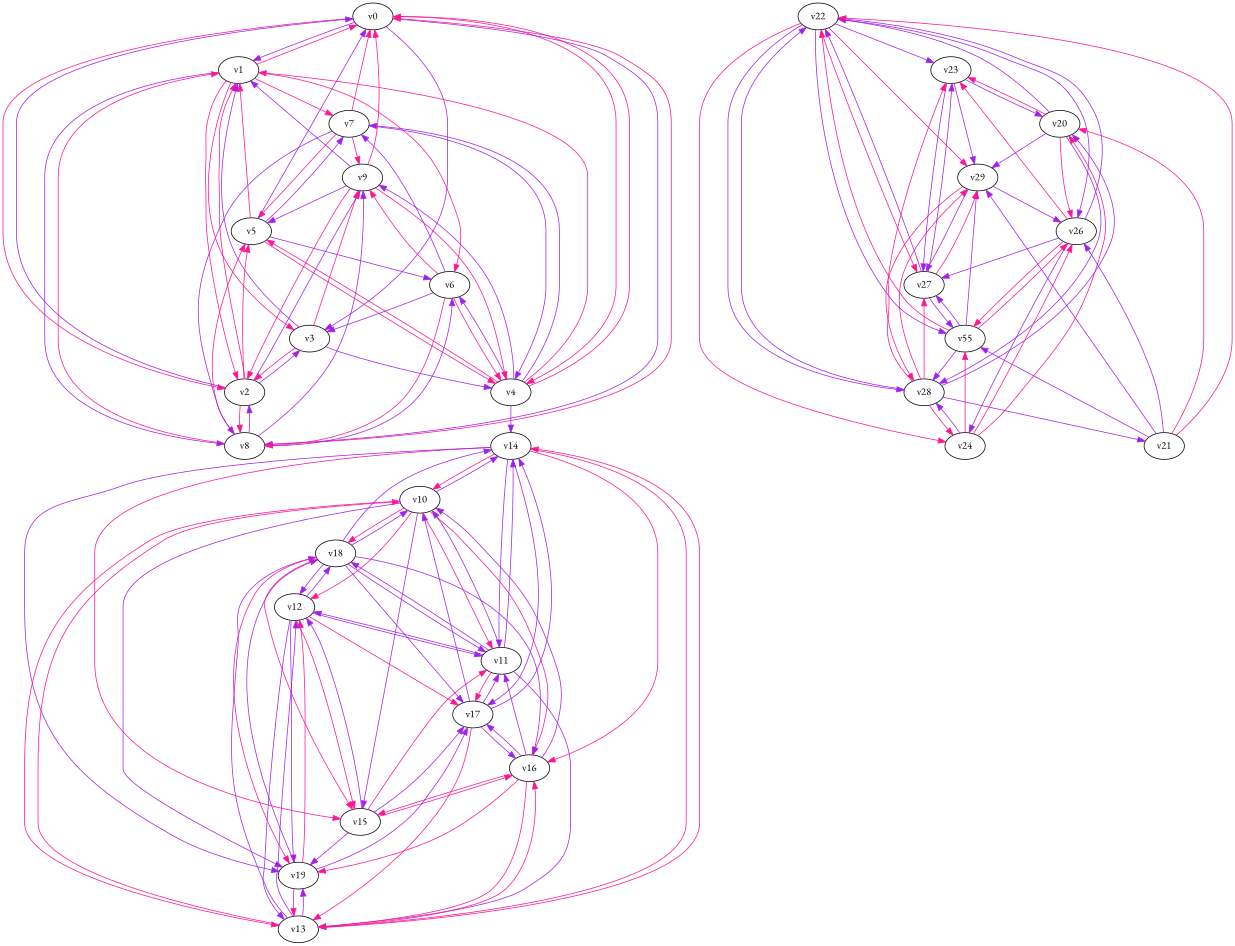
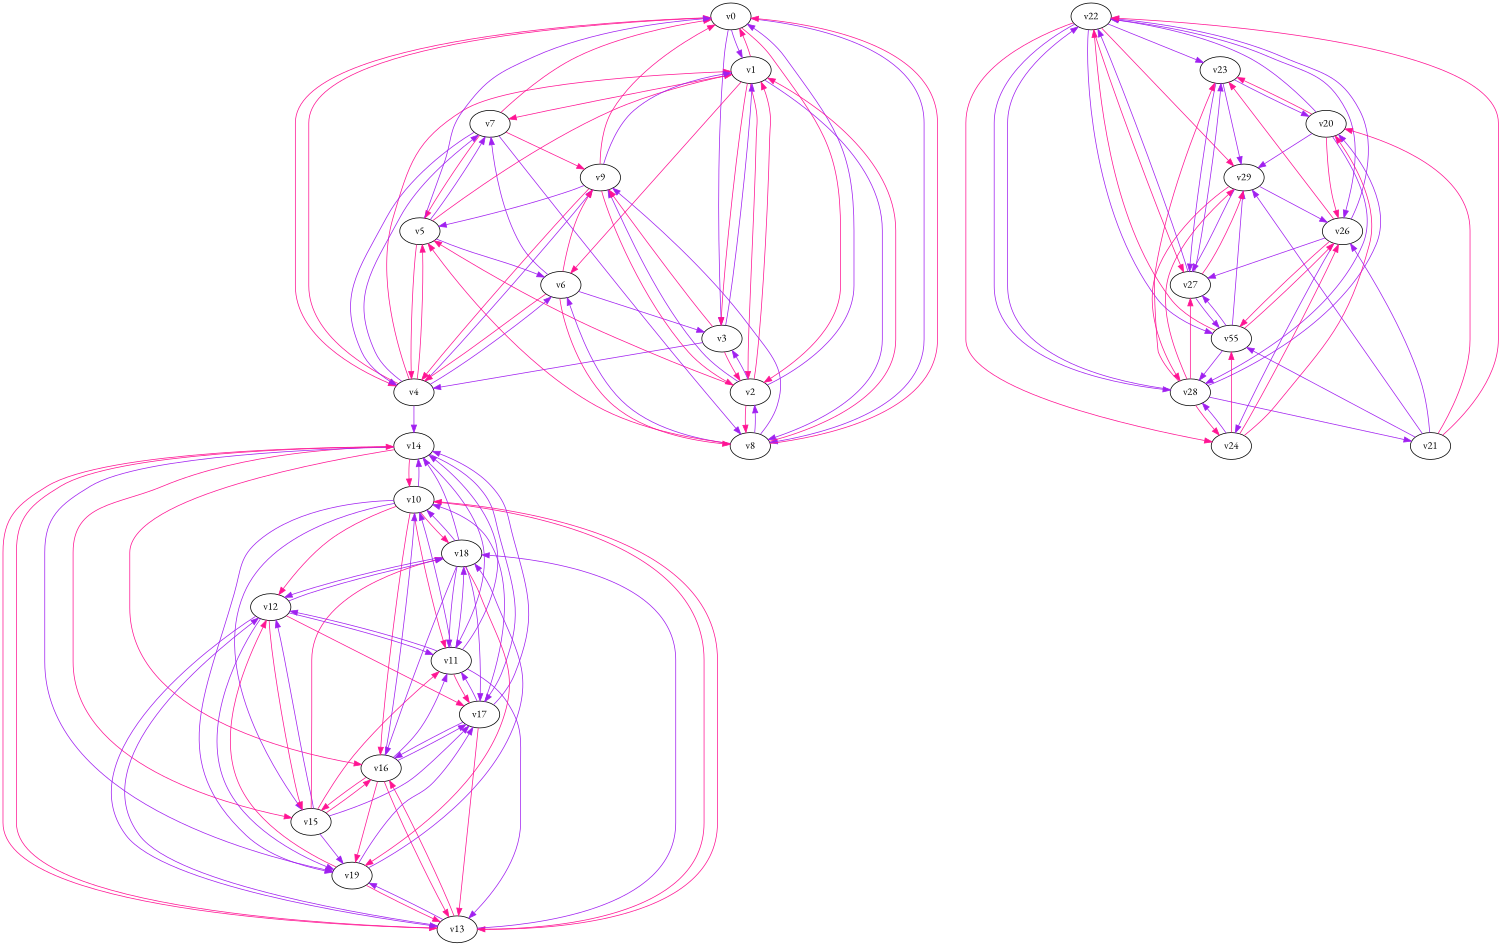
(286, 680) -> (314, 649)
